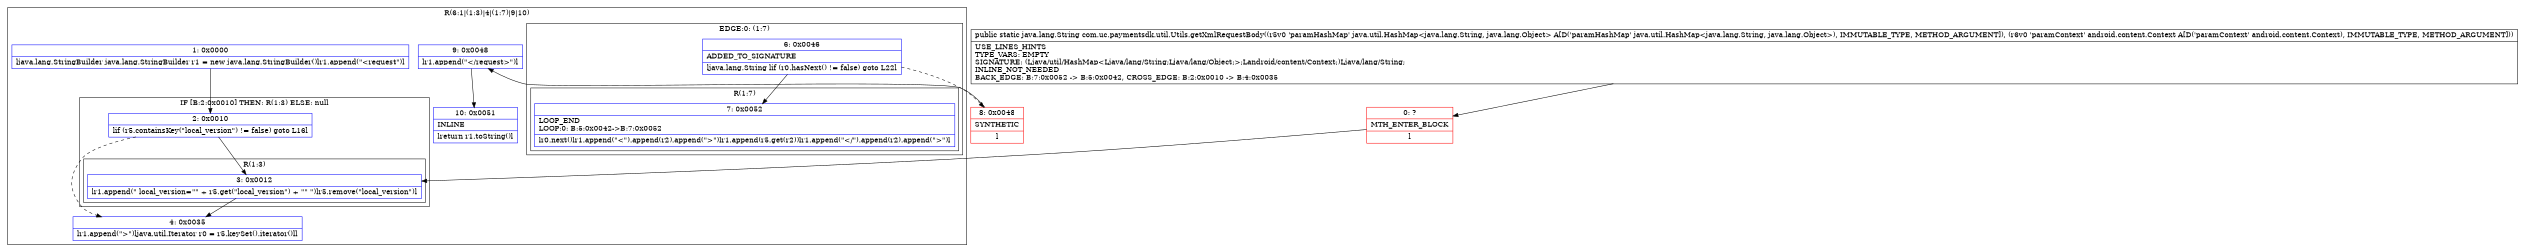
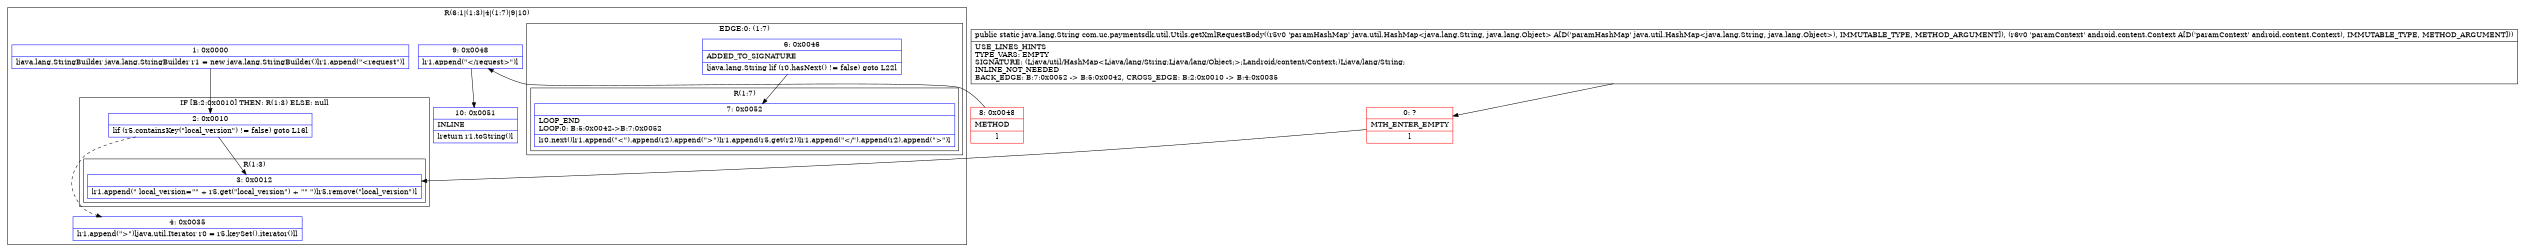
(944, 80) -> none
(997, 125) -> (992, 125)
(1410, 125) -> (1410, 125)
(217, 210) -> none
